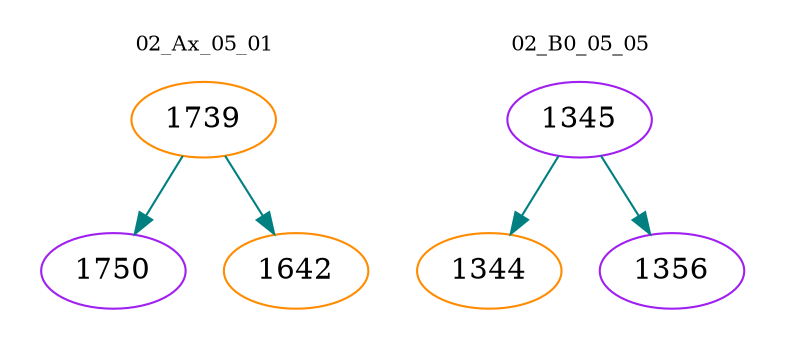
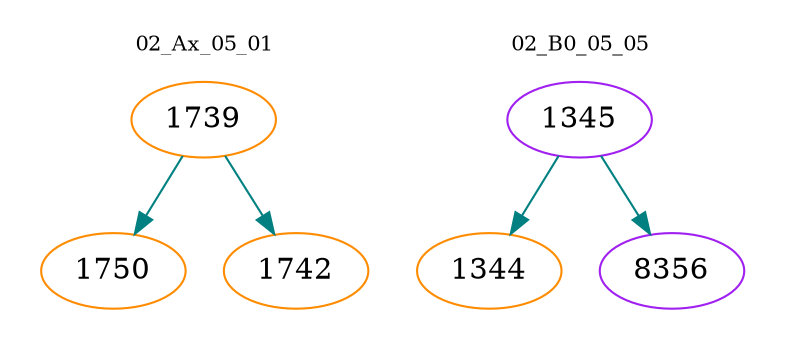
(113, 271) -> (113, 271)
(296, 271) -> (296, 271)
(672, 271) -> (672, 271)
